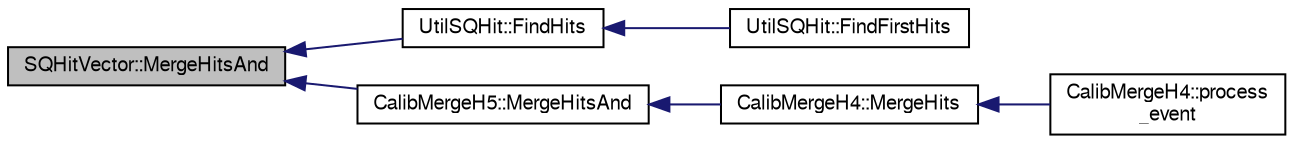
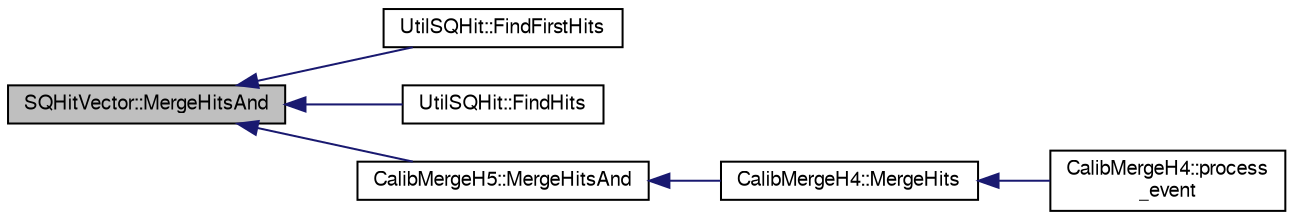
(677, 28) -> (335, 64)
